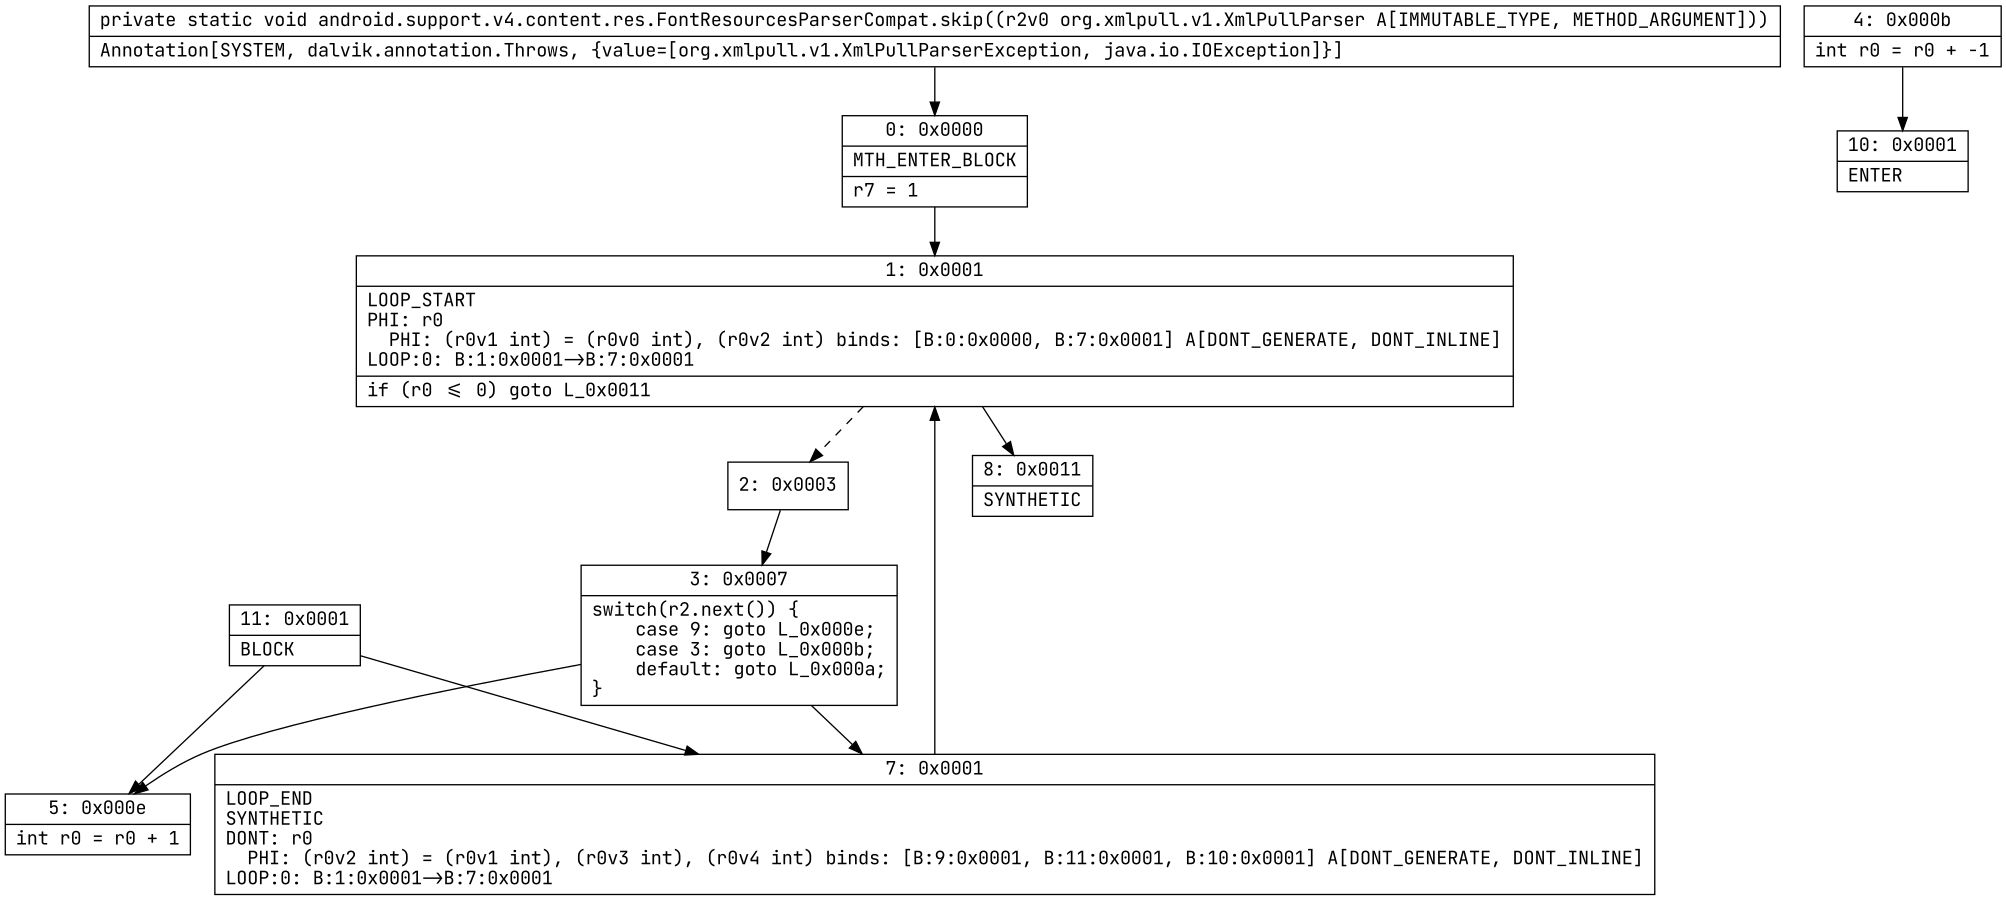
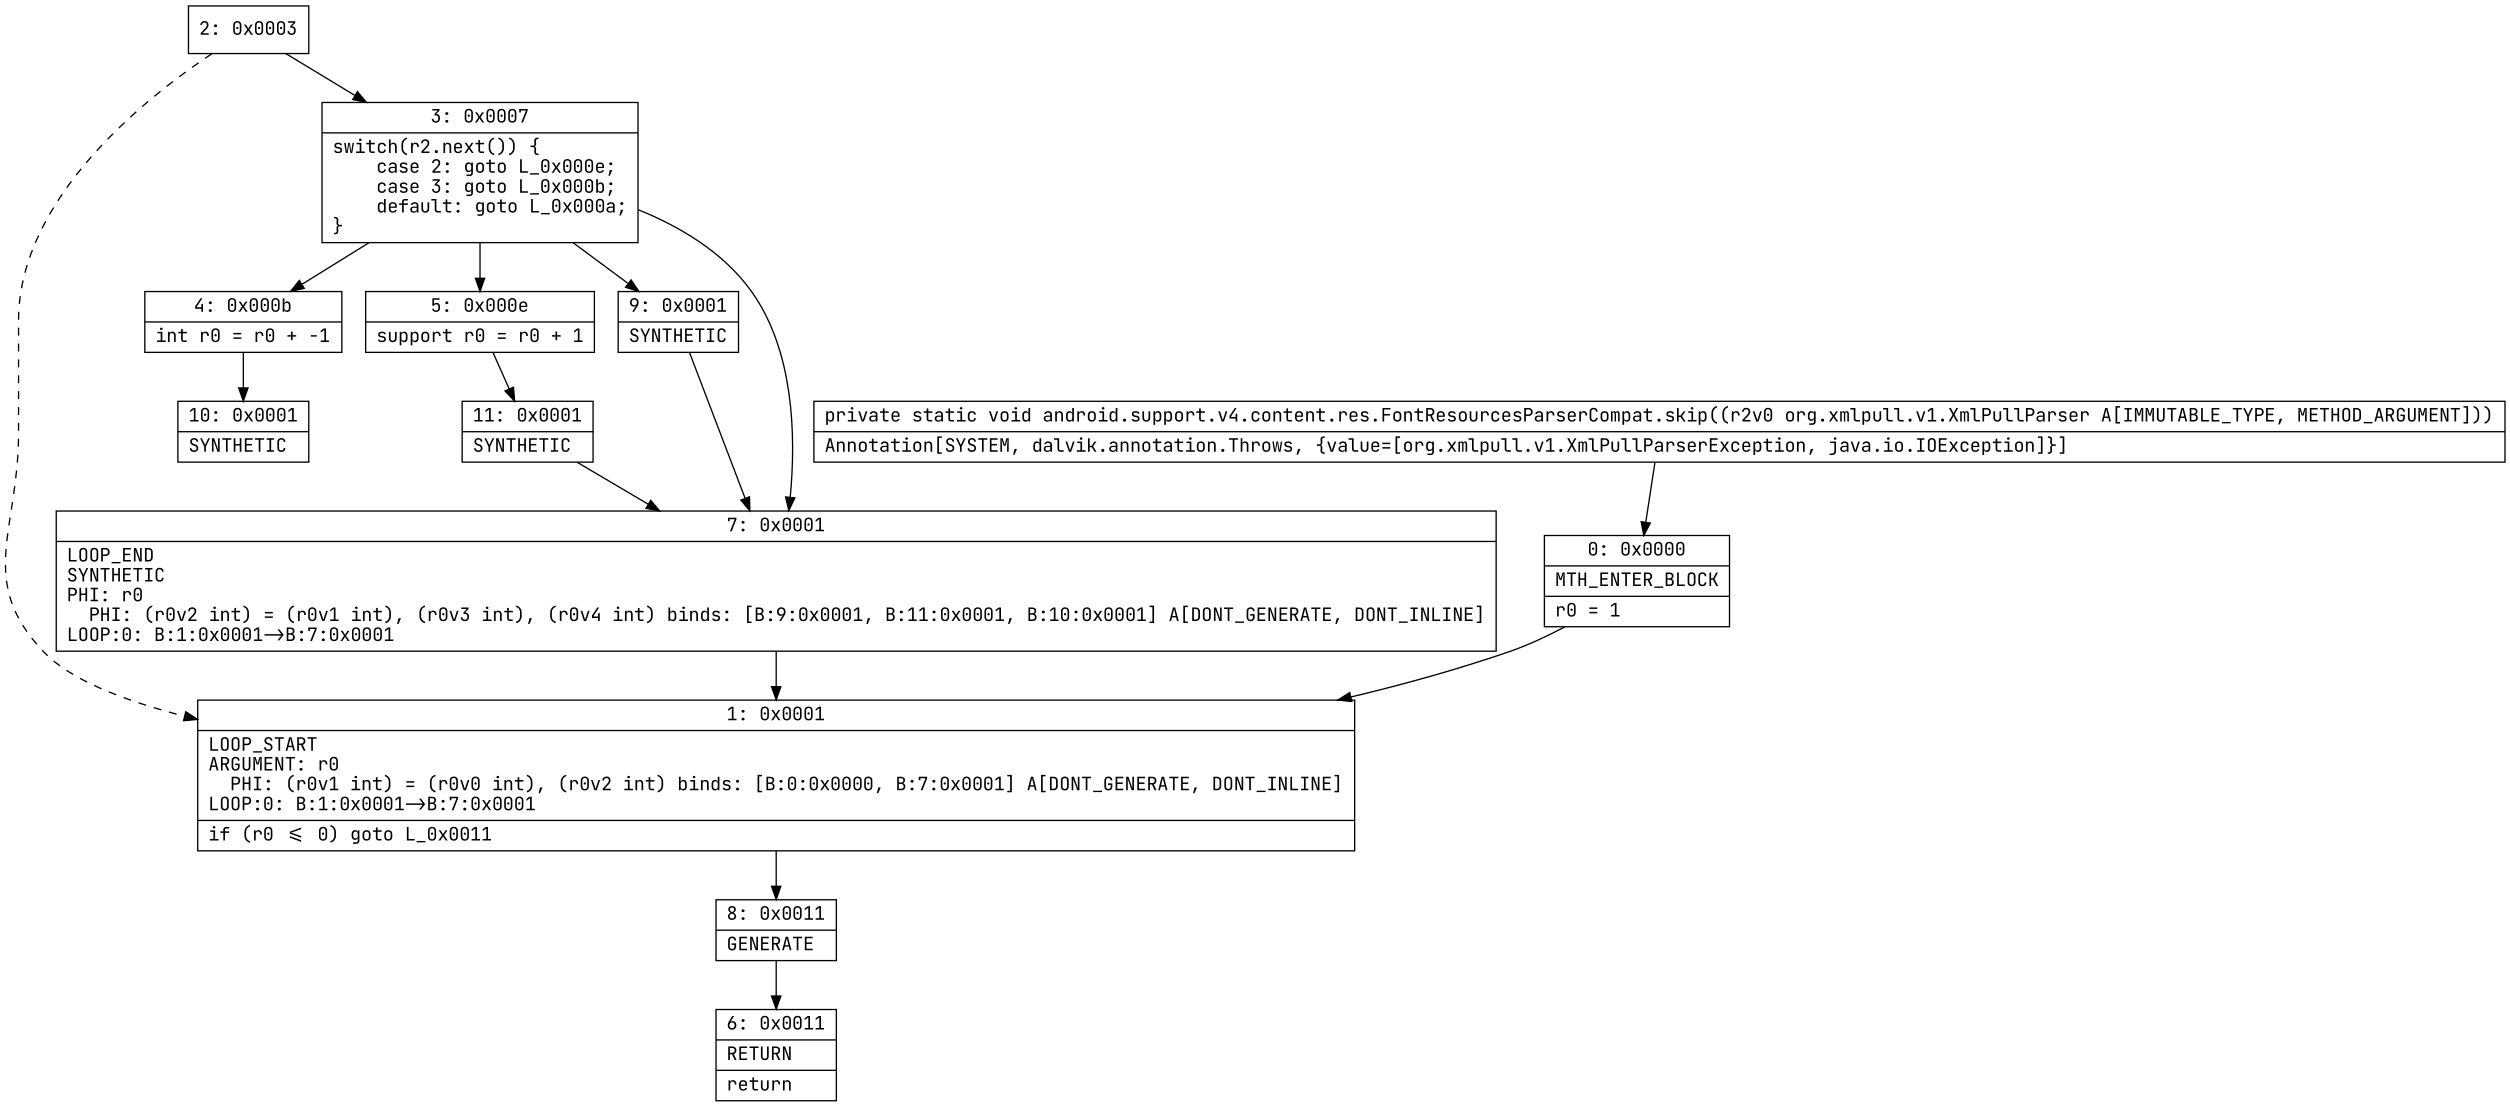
(1876, 176) -> (238, 446)
(886, 191) -> (1588, 611)
none -> (336, 263)
(411, 321) -> (280, 765)
none -> (678, 322)
(841, 429) -> (19, 399)
(1033, 500) -> (771, 945)
(734, 630) -> (475, 167)
(268, 650) -> (522, 446)
(202, 725) -> (501, 371)
(98, 839) -> (480, 337)
(275, 839) -> (111, 596)
none -> (776, 1055)
